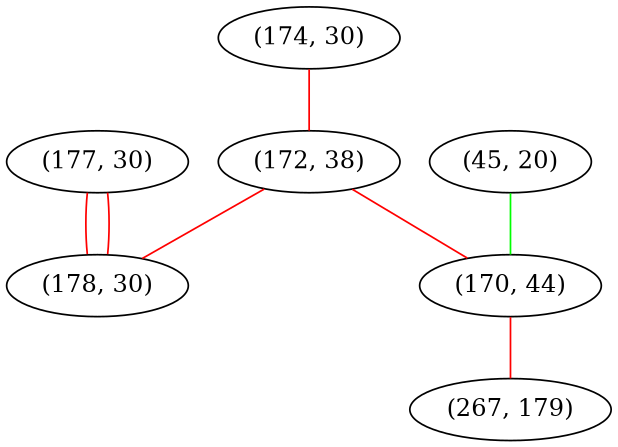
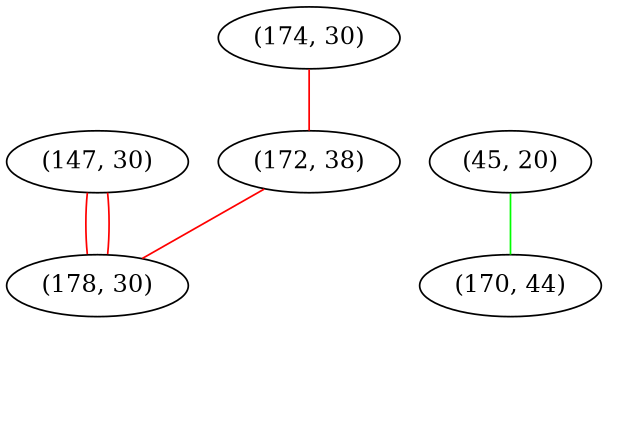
(97, 162) -> (97, 162)
(410, 224) -> none
(510, 410) -> none
